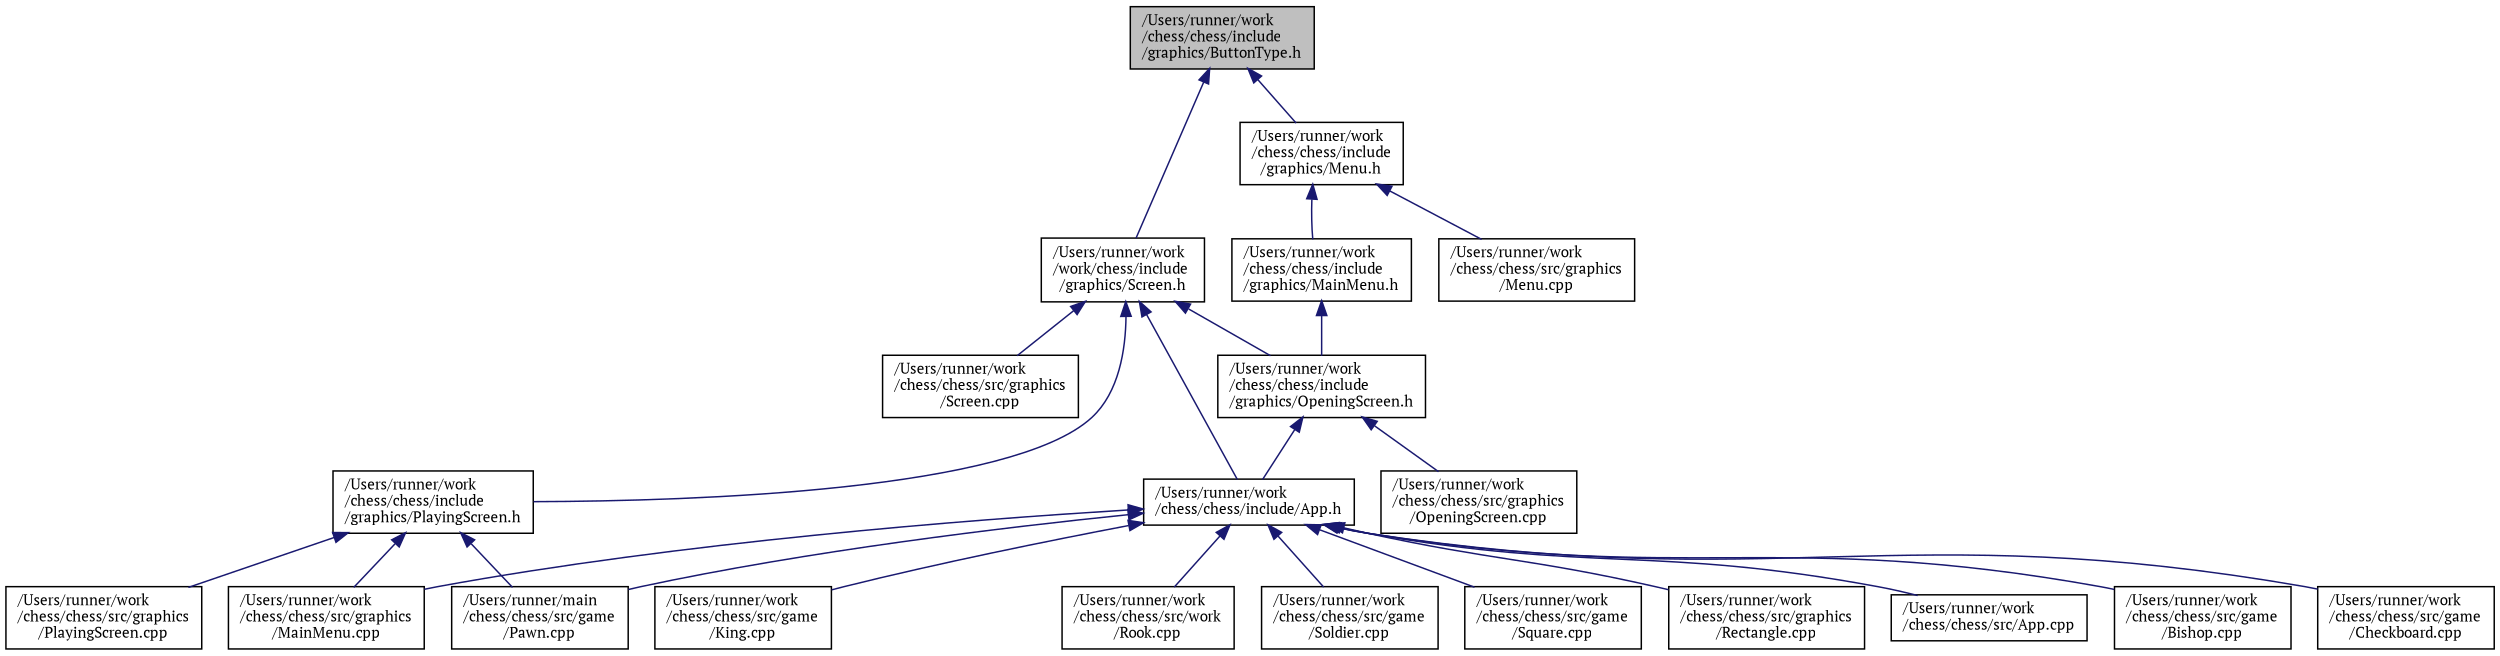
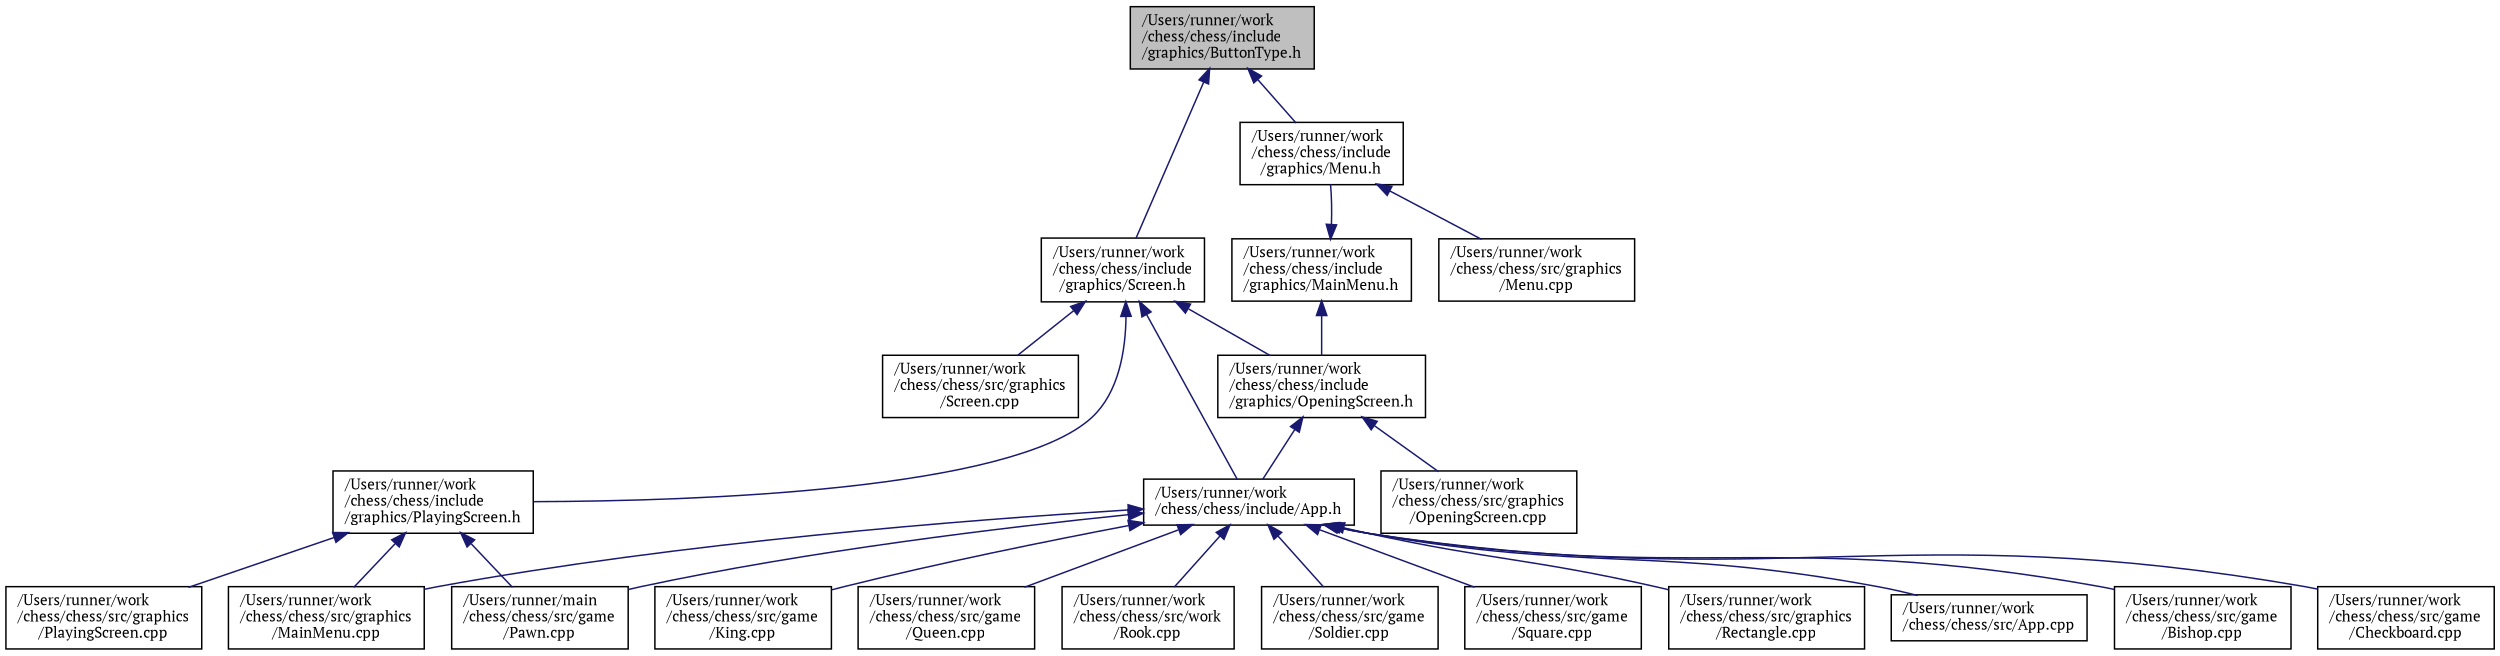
(1312, 219) -> (1332, 204)
(1123, 270) -> (1123, 270)
none -> (946, 618)
